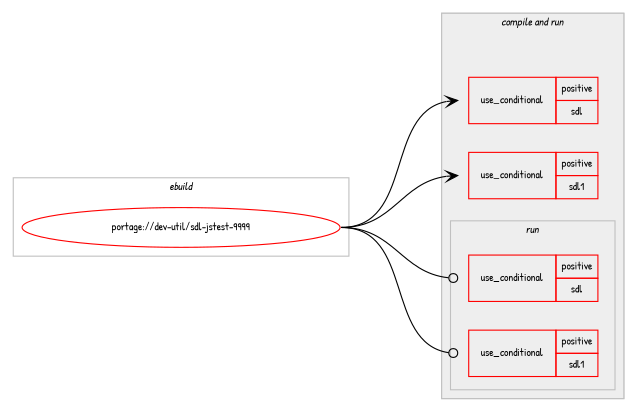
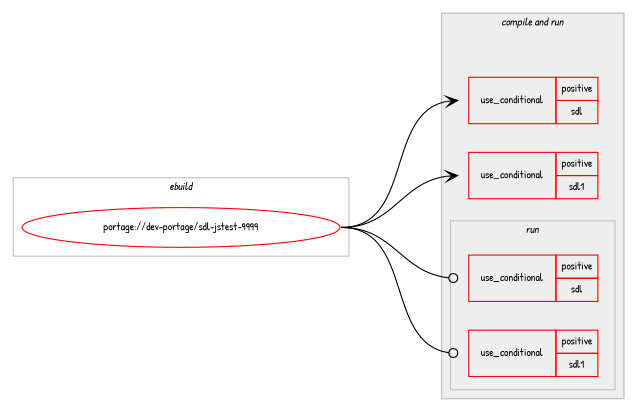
(181, 227) -> (181, 227)
